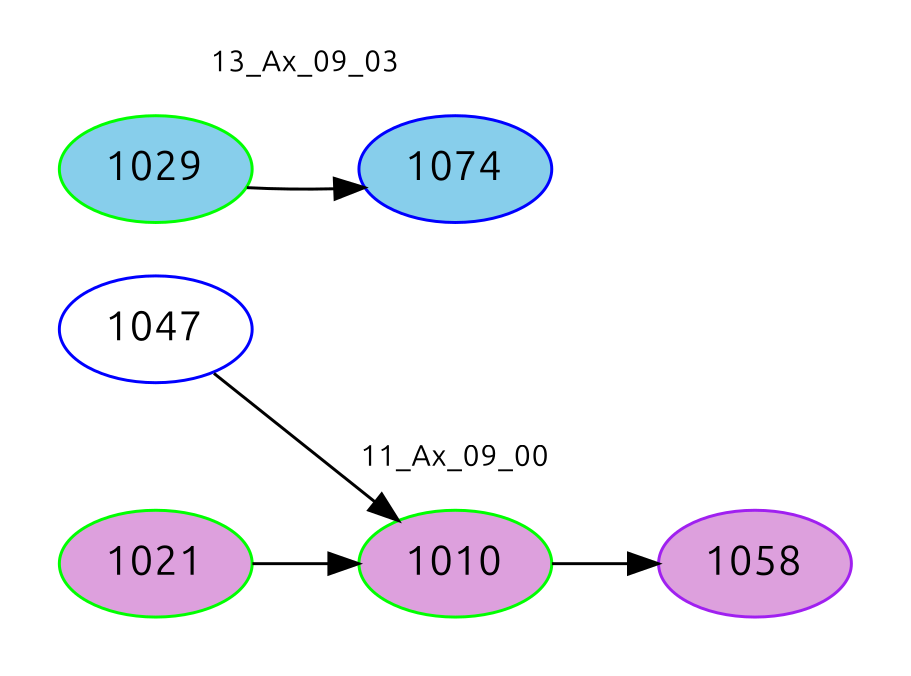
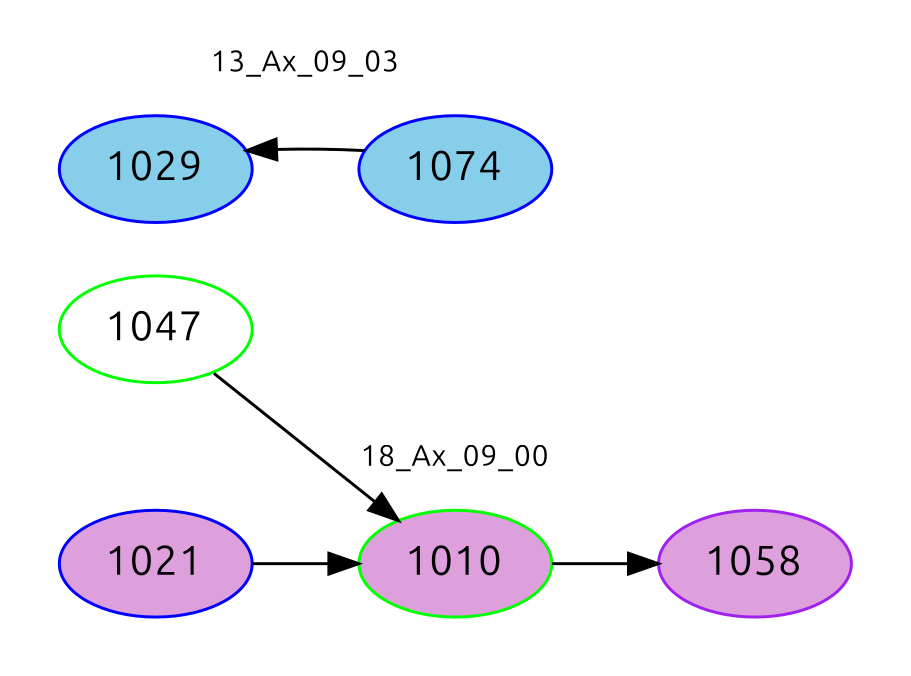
(156, 169) -> (156, 169)
(291, 189) -> (320, 149)
(156, 329) -> (156, 329)
(455, 458) -> (455, 458)
(156, 564) -> (156, 564)
